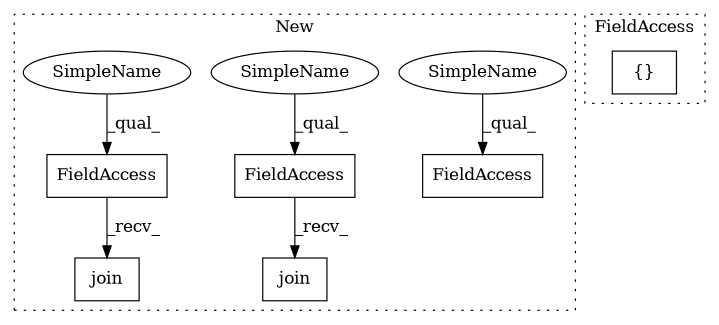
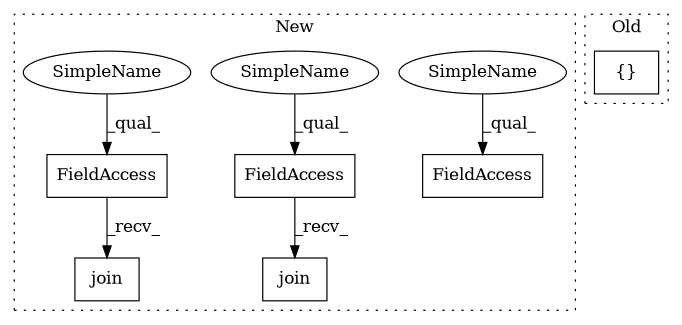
(645, 28) -> (627, 28)
